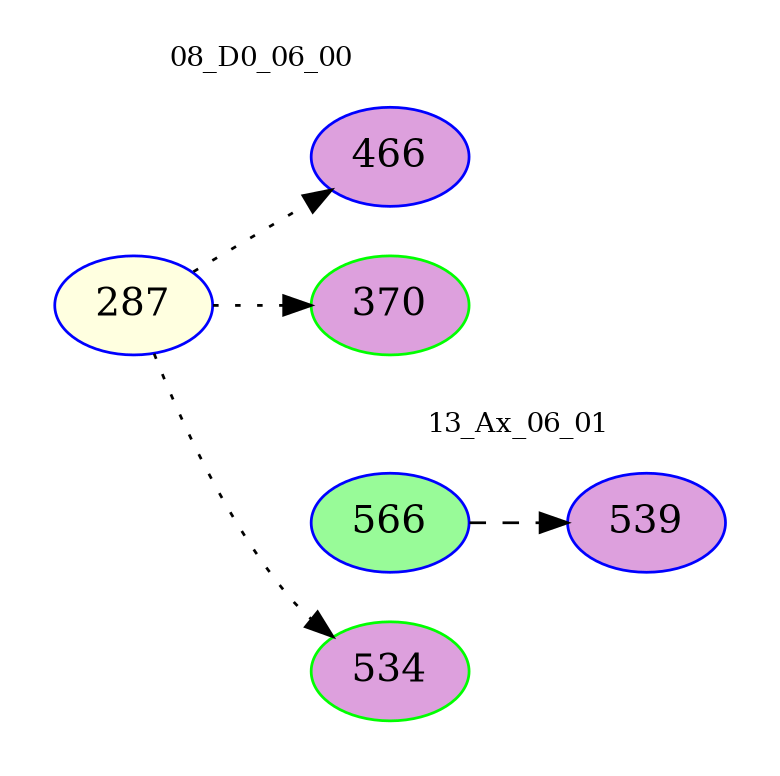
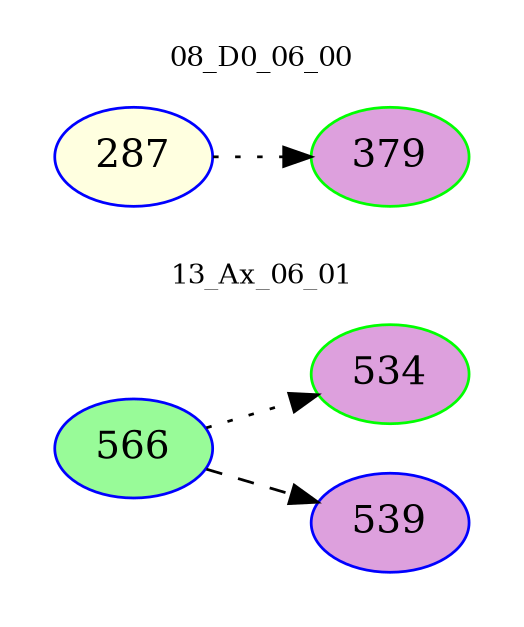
(390, 157) -> none
(390, 305) -> (390, 157)
(220, 494) -> (249, 415)
